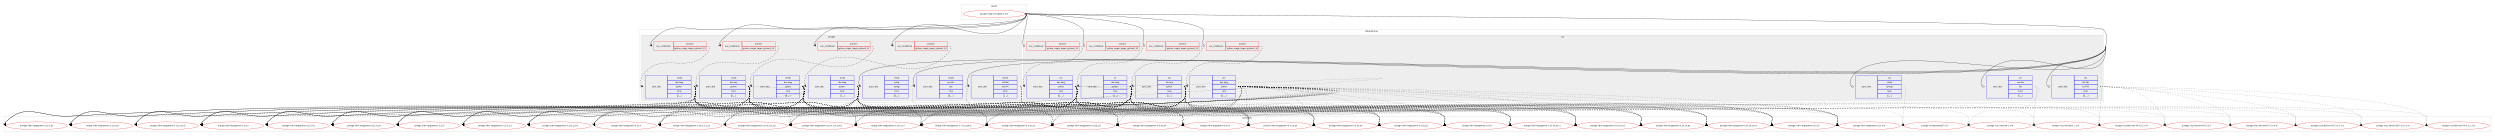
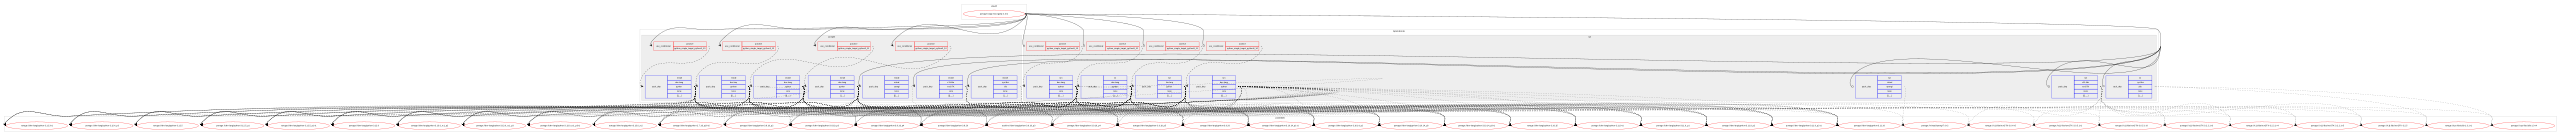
none -> (2328, 126)
